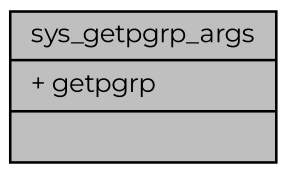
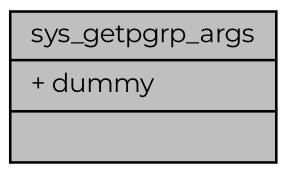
(93, 84) -> (93, 84)
